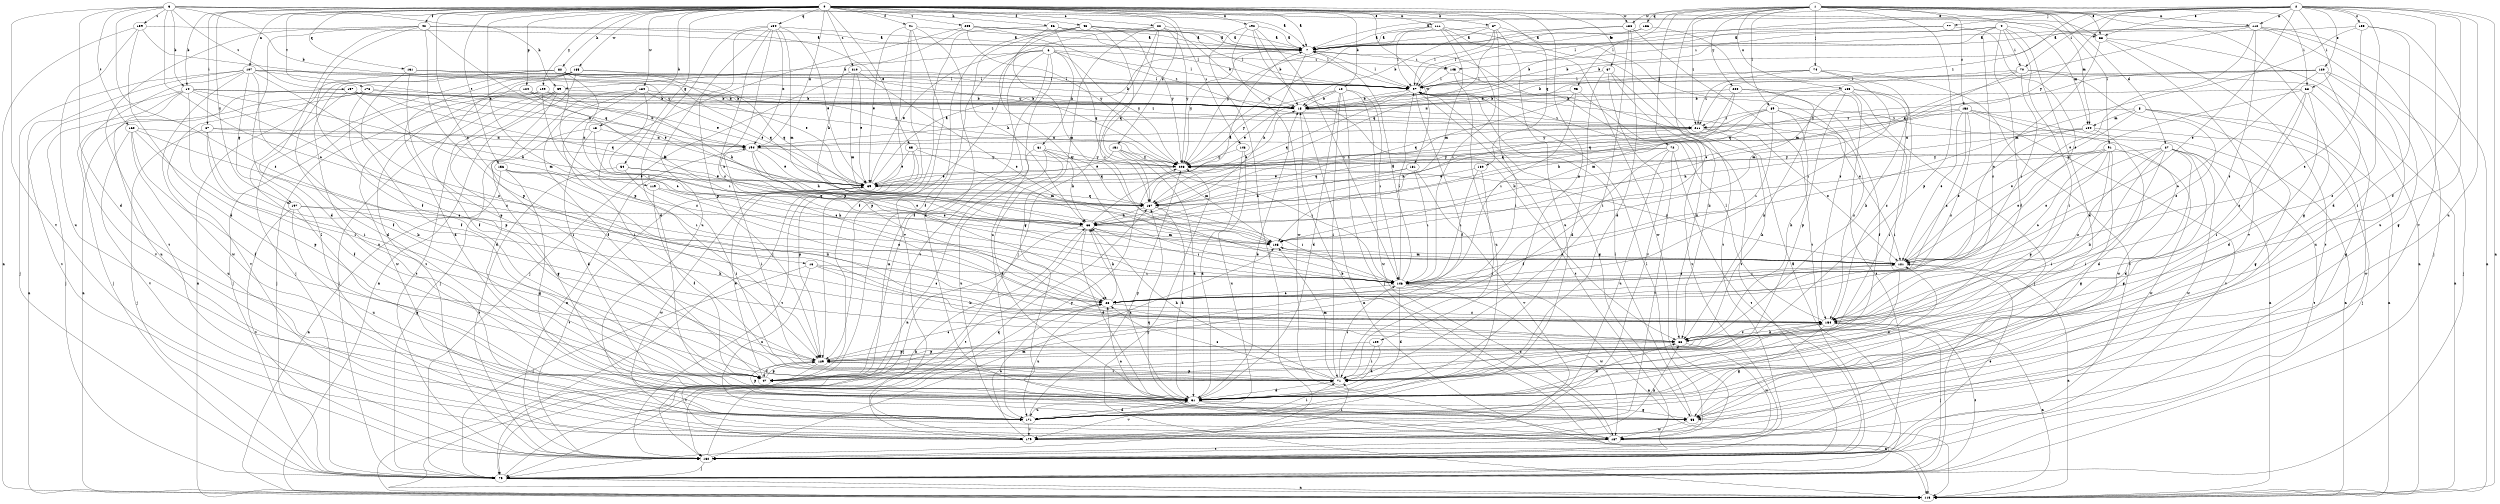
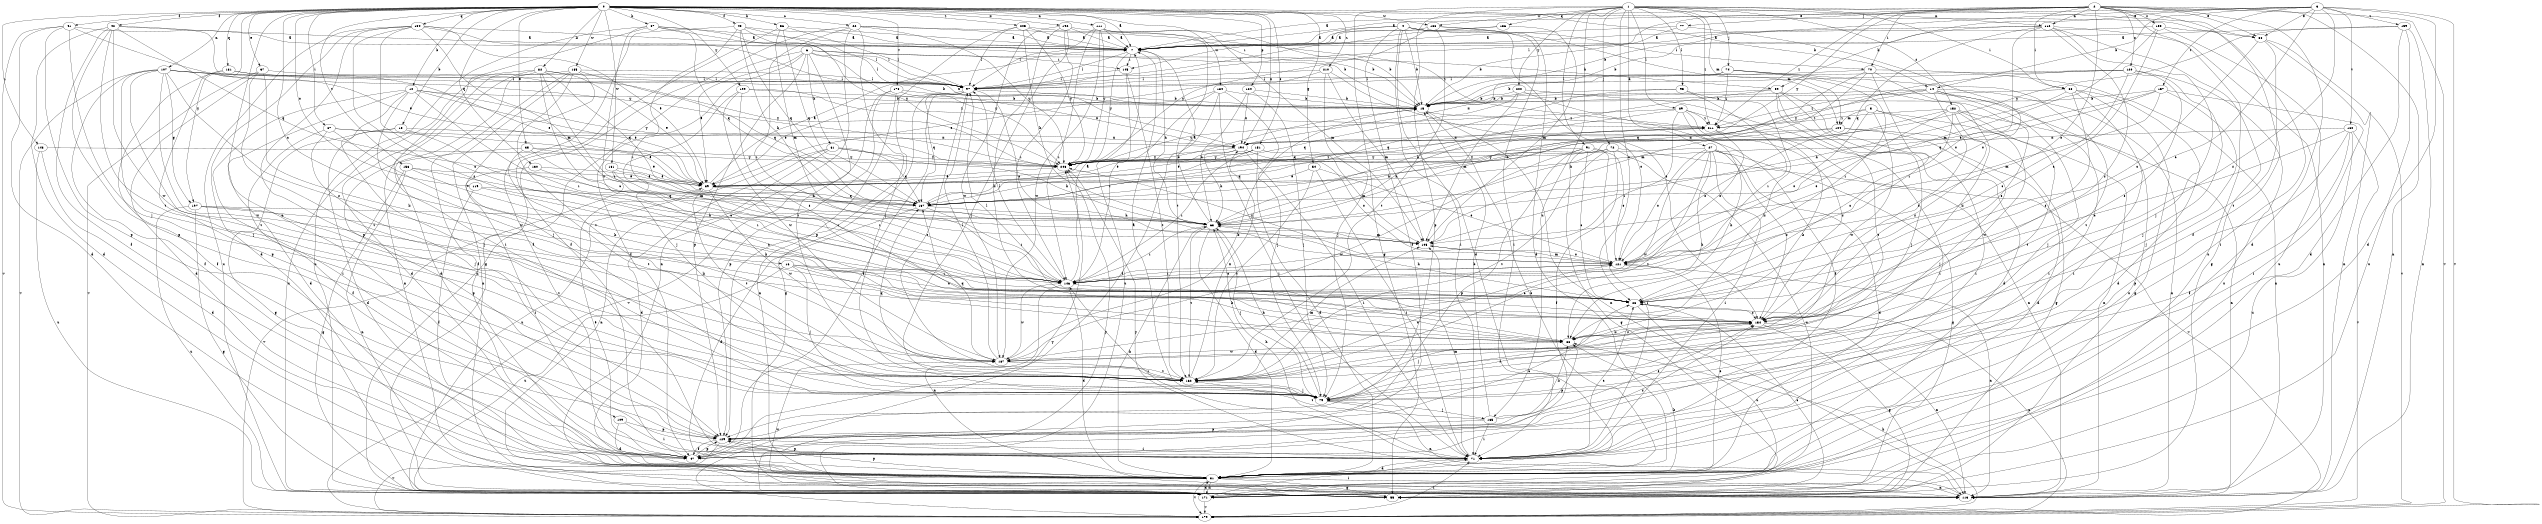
(1615, 221) -> none
(321, 235) -> (164, 196)
(1474, 476) -> (1405, 407)
